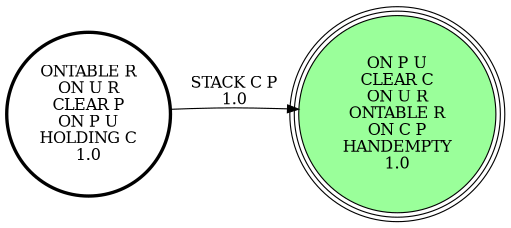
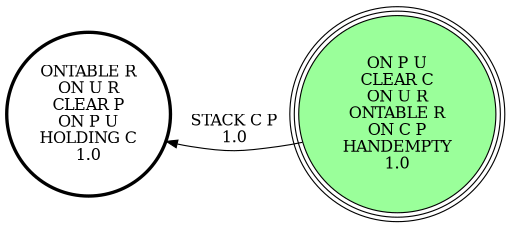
(229, 108) -> (240, 151)
